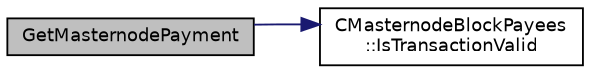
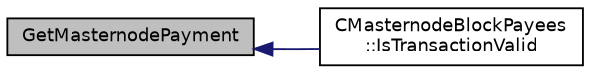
(278, 24) -> (296, 49)
